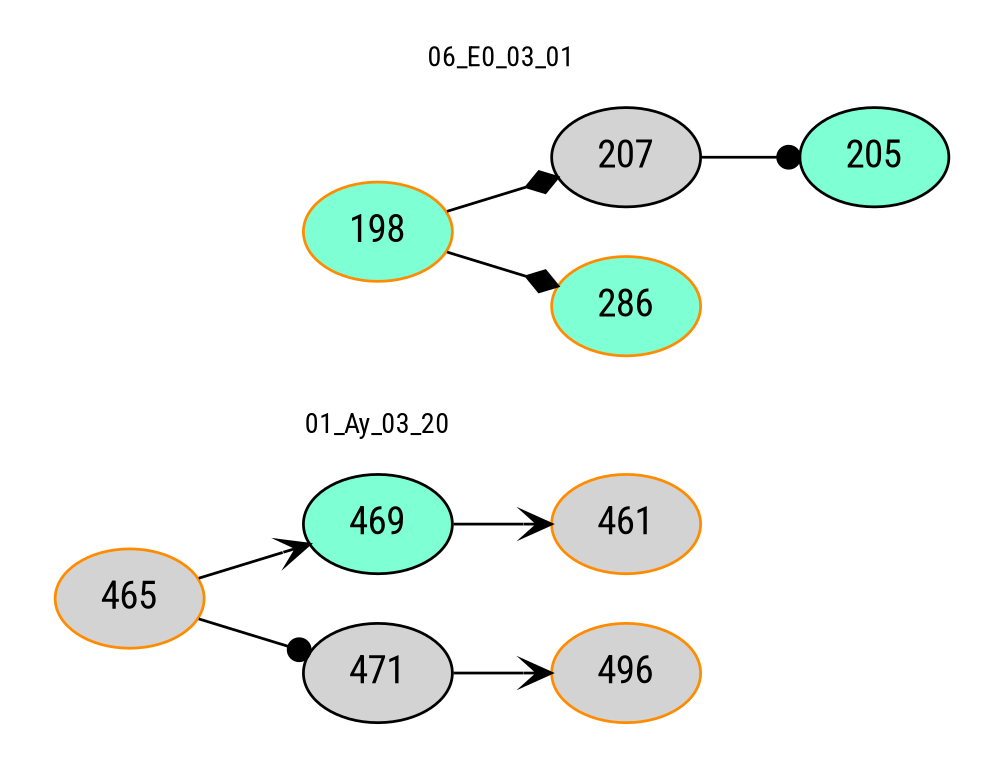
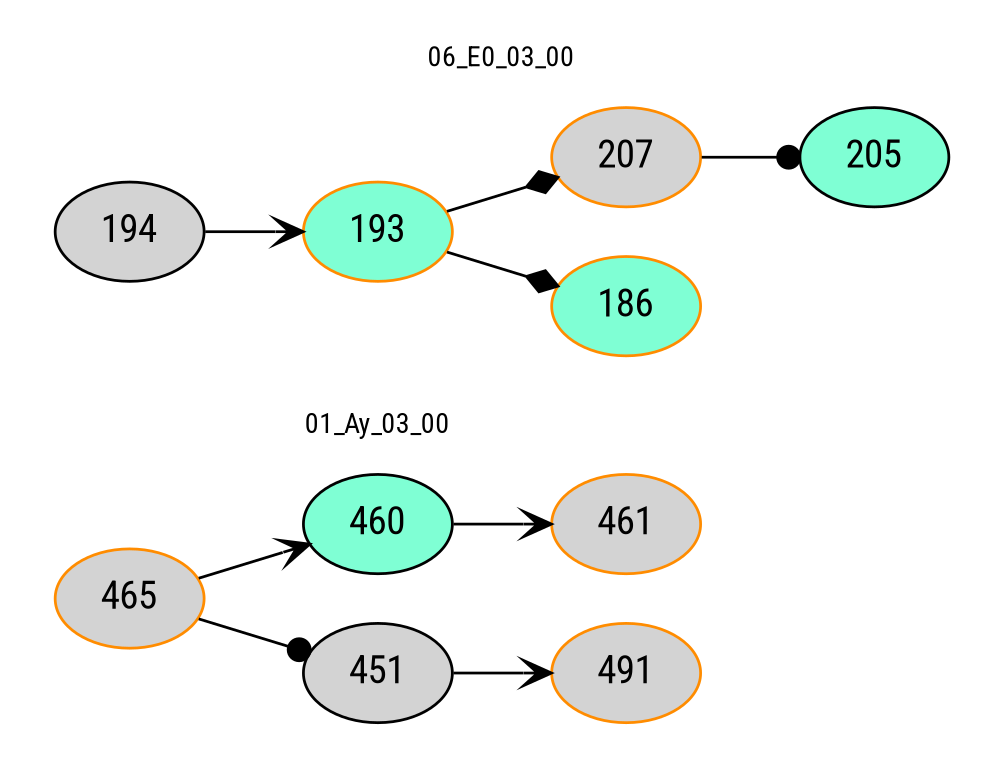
(502, 59) -> (502, 59)
(626, 157) -> (626, 157)
none -> (130, 232)
(378, 232) -> (378, 232)
(626, 306) -> (626, 306)
(378, 426) -> (378, 426)
(378, 524) -> (378, 524)
(378, 673) -> (378, 673)
(626, 673) -> (626, 673)
